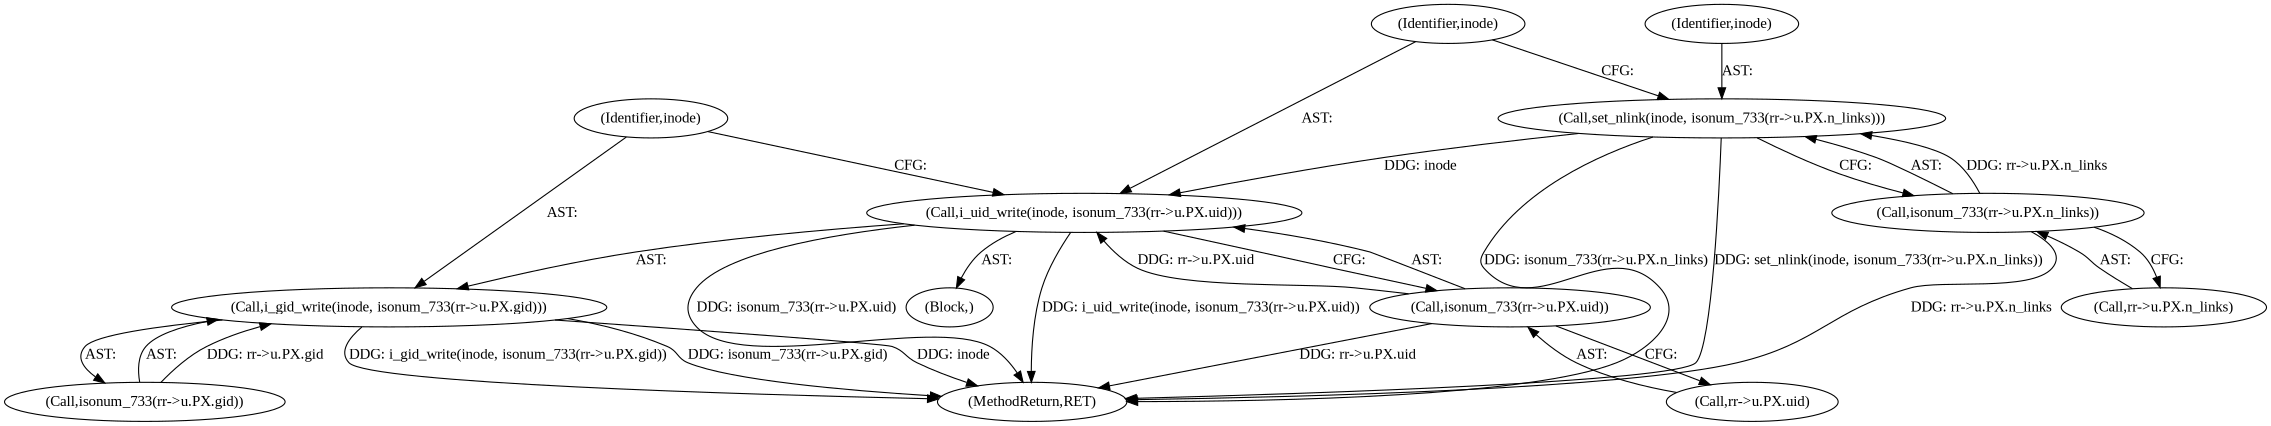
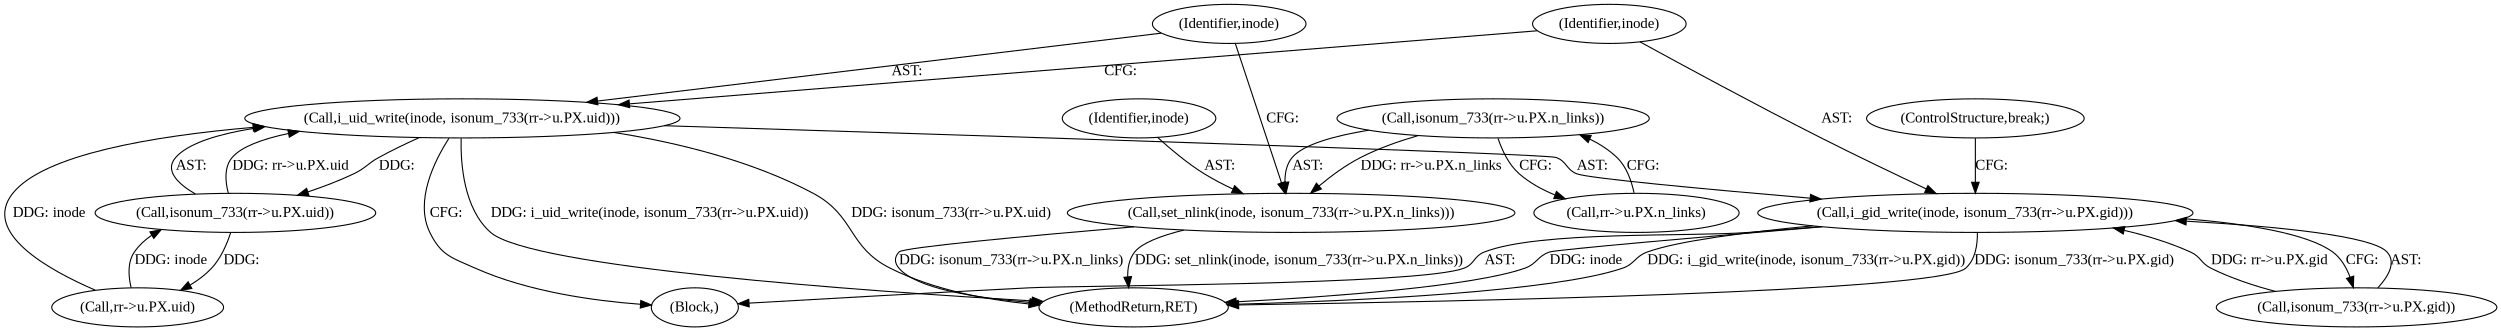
none -> (1975, 118)
(1379, 158) -> (58, 165)
(1828, 170) -> none
(999, 260) -> (448, 213)
(1351, 260) -> (399, 166)
(2118, 260) -> (1645, 166)
none -> (1289, 282)
(103, 355) -> (2364, 260)
(1271, 355) -> none
(1594, 355) -> (171, 260)
(1663, 355) -> (244, 260)
(1703, 369) -> none
